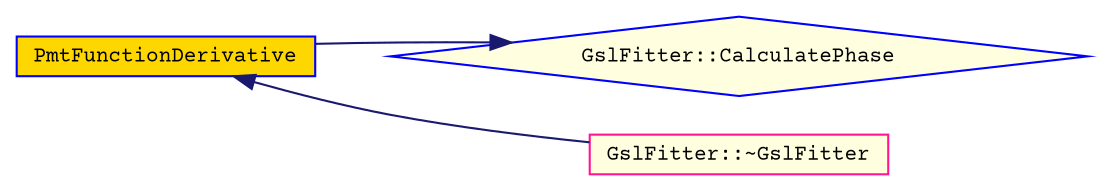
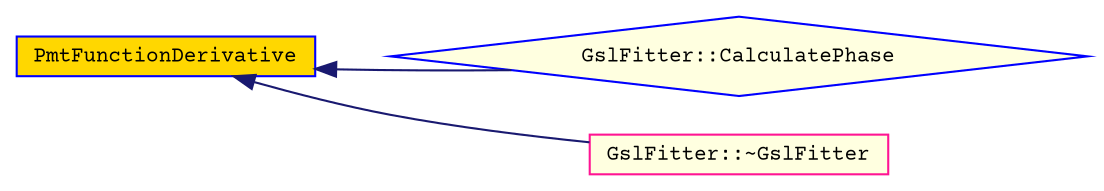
(403, 42) -> (424, 70)
